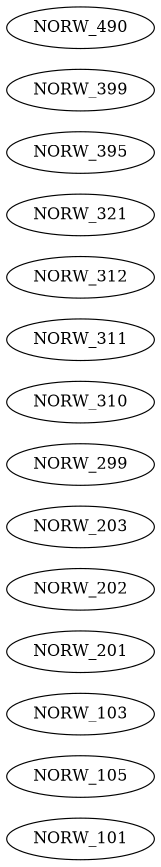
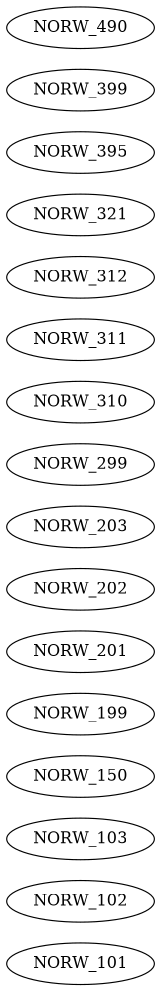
none -> (81, 714)
(81, 777) -> (81, 901)
none -> (81, 777)
